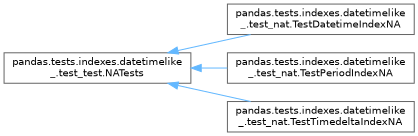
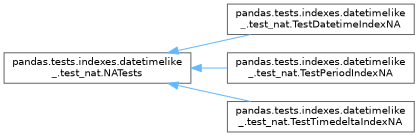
(97, 68) -> (97, 68)
